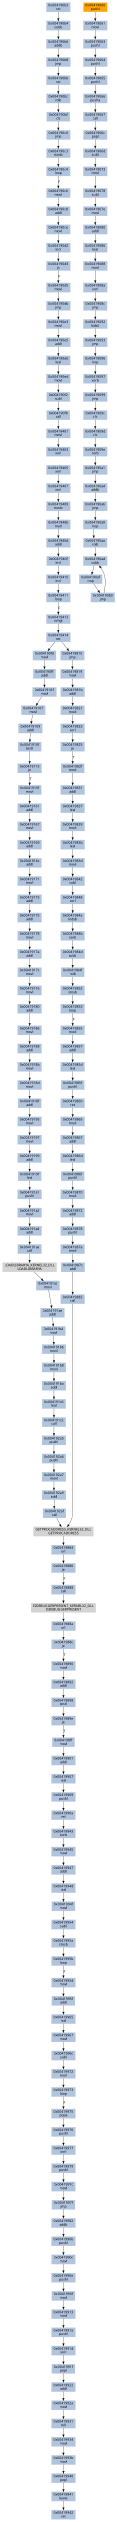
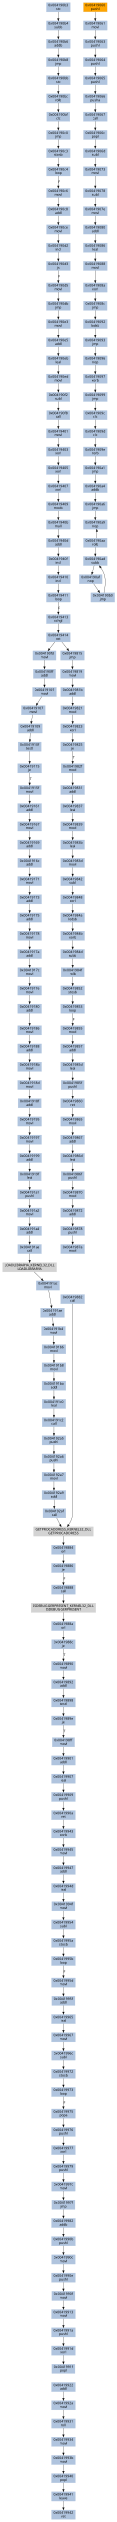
none -> (58, 459)
(94, 532) -> (97, 535)
(73, 1267) -> none
(63, 2074) -> (63, 2074)
(63, 2377) -> none
